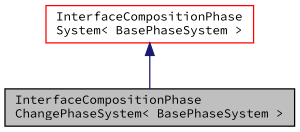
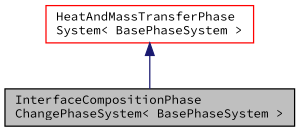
(150, 24) -> (150, 24)
